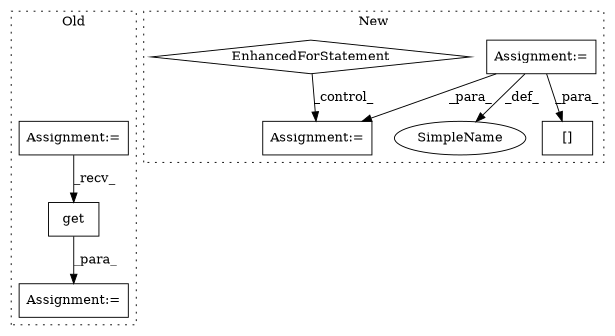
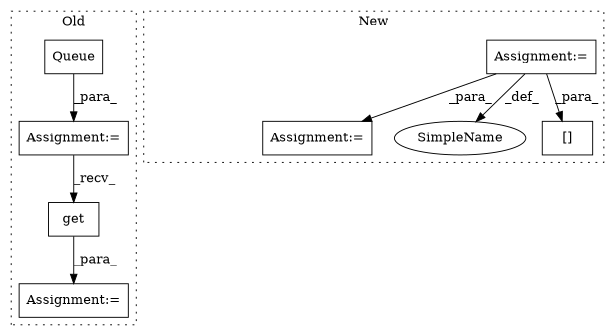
none -> (74, 57)
(311, 57) -> none
